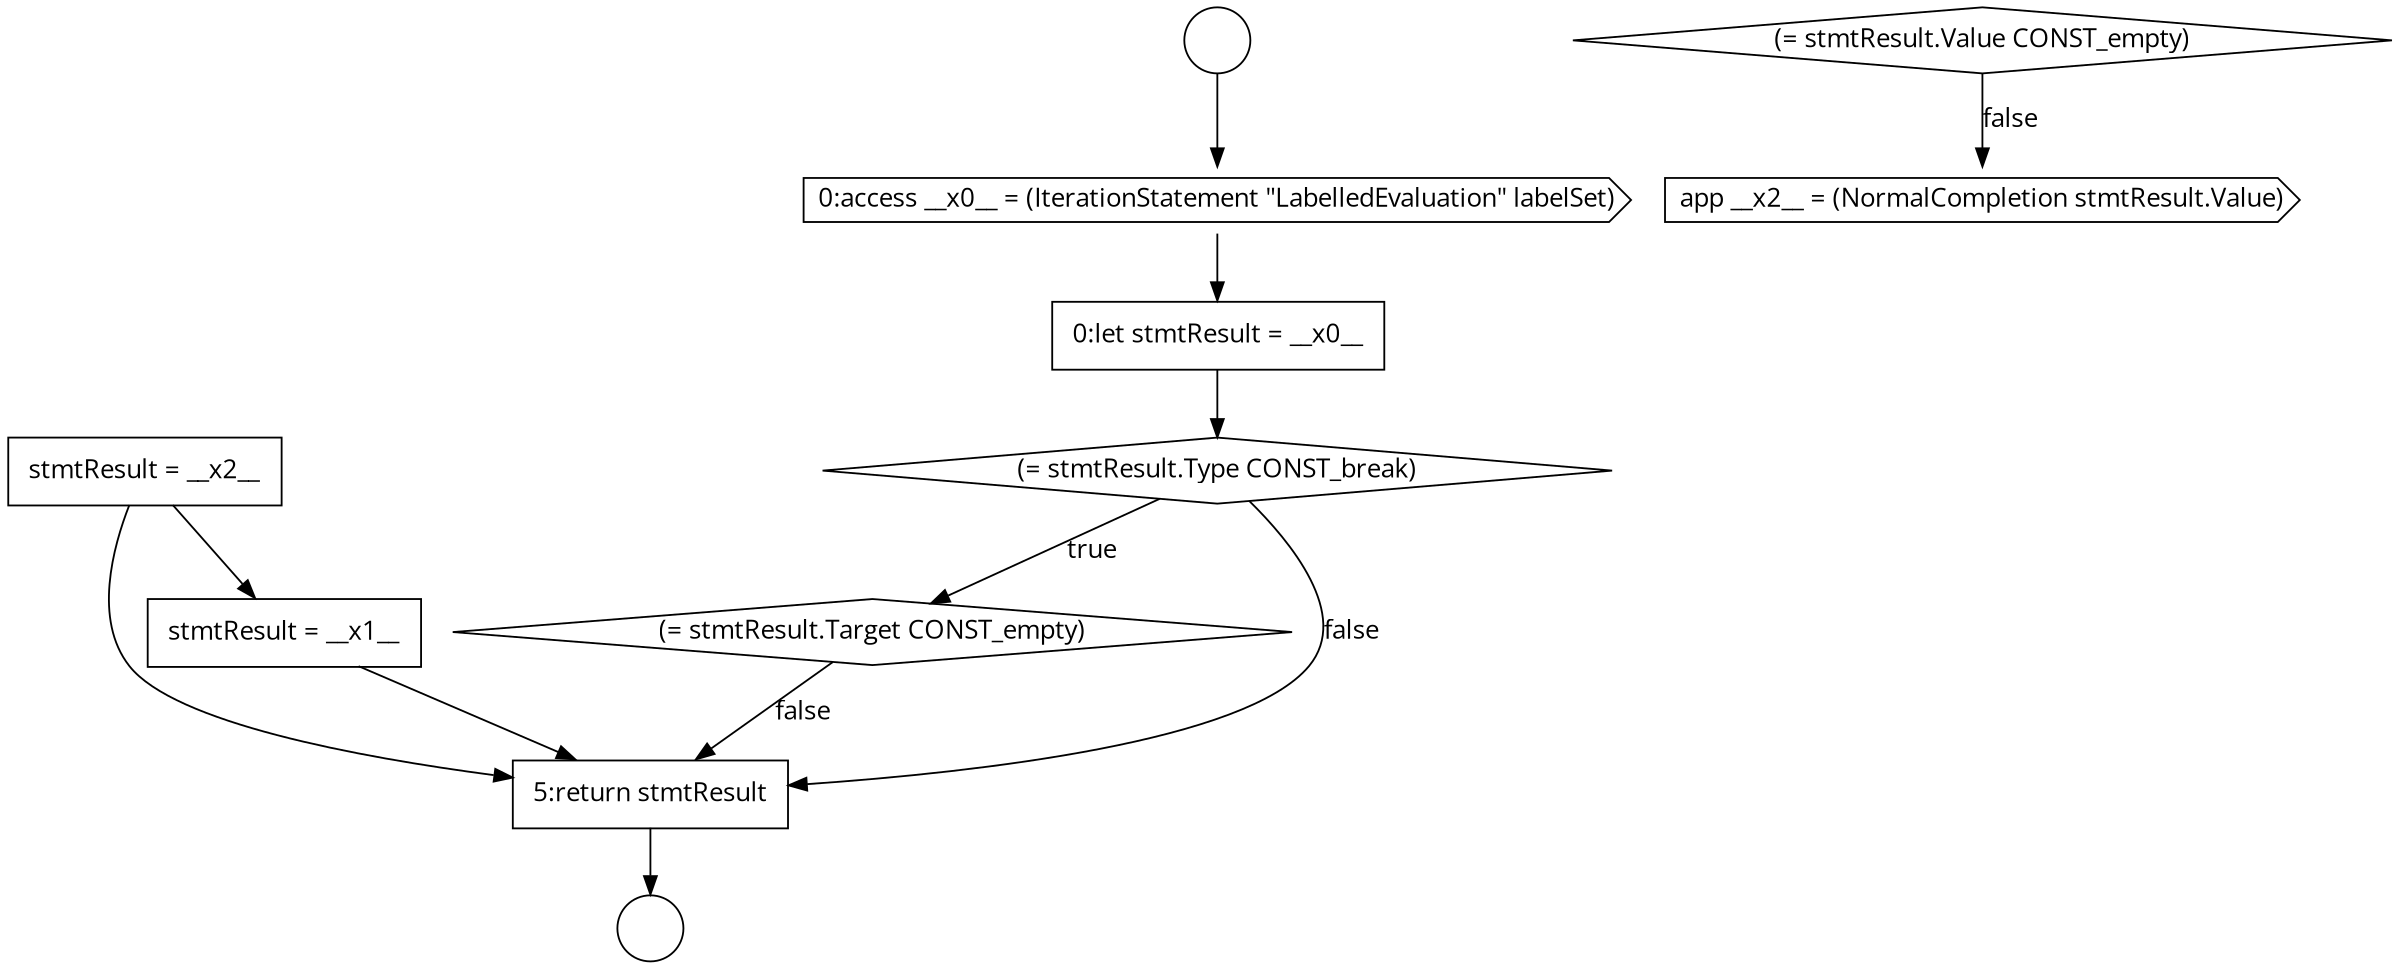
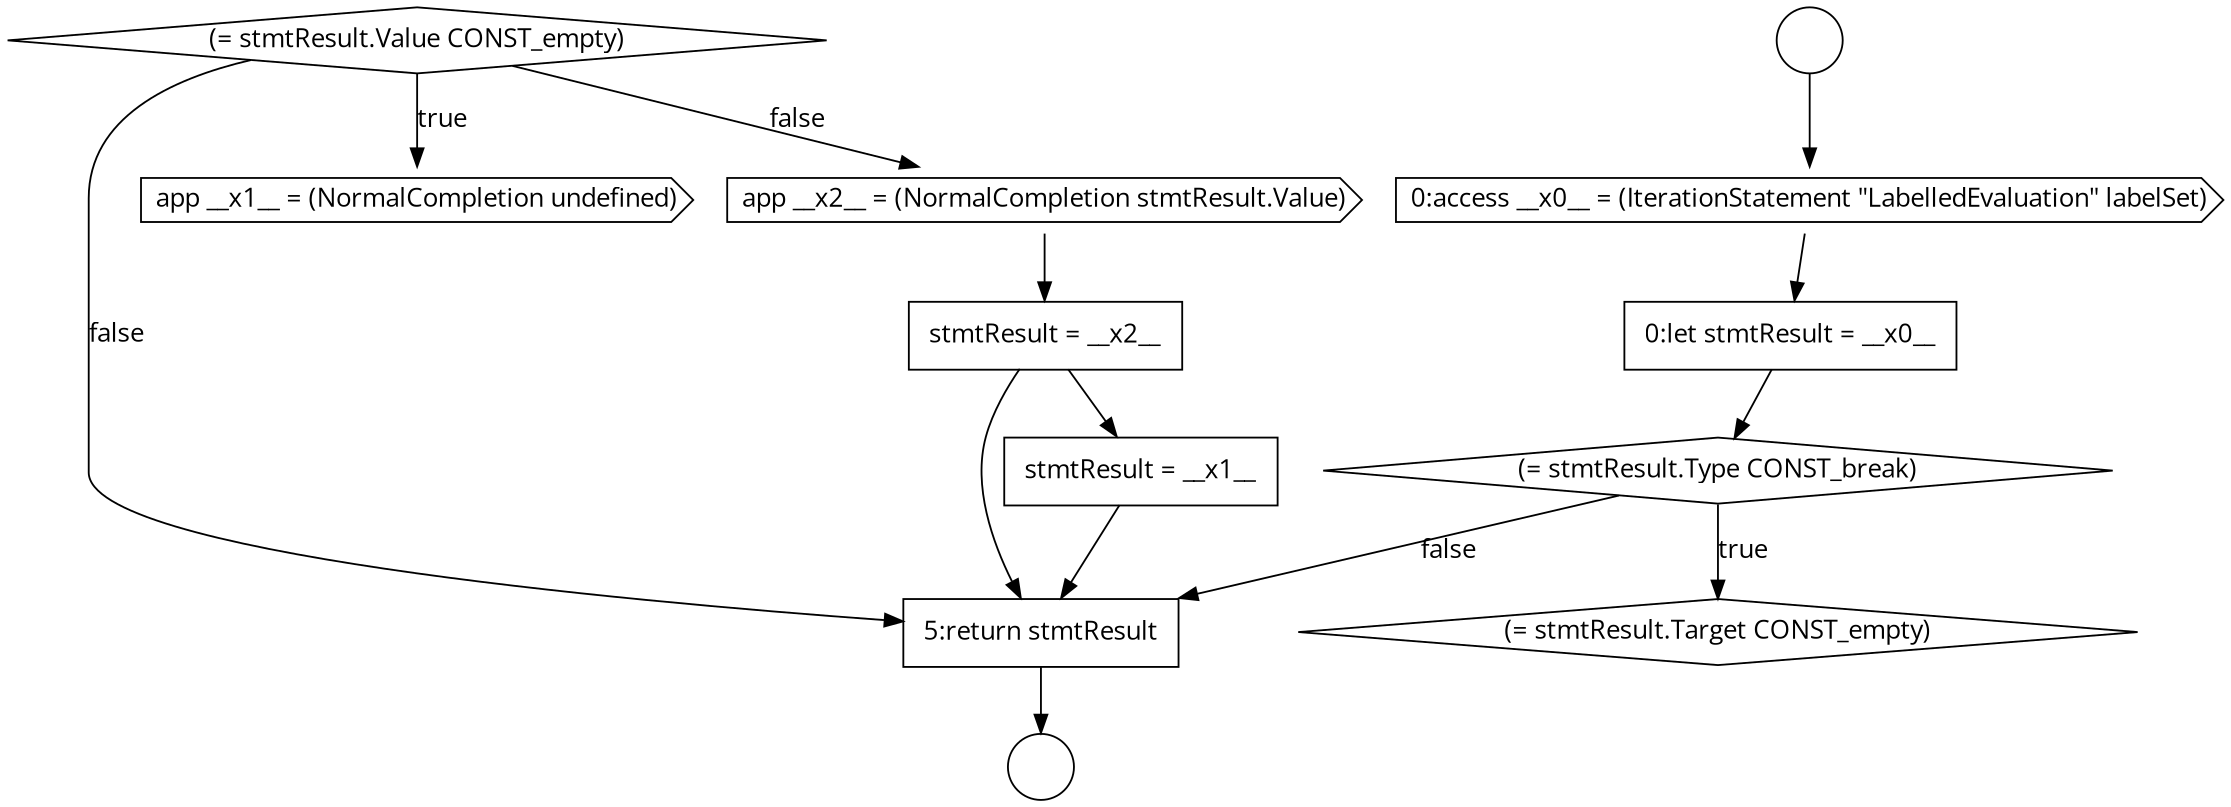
none -> (417, 200)
none -> (1045, 258)
(772, 705) -> (227, 539)
